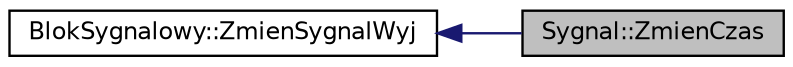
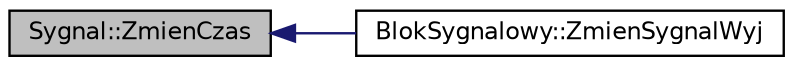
(492, 33) -> (326, 33)
